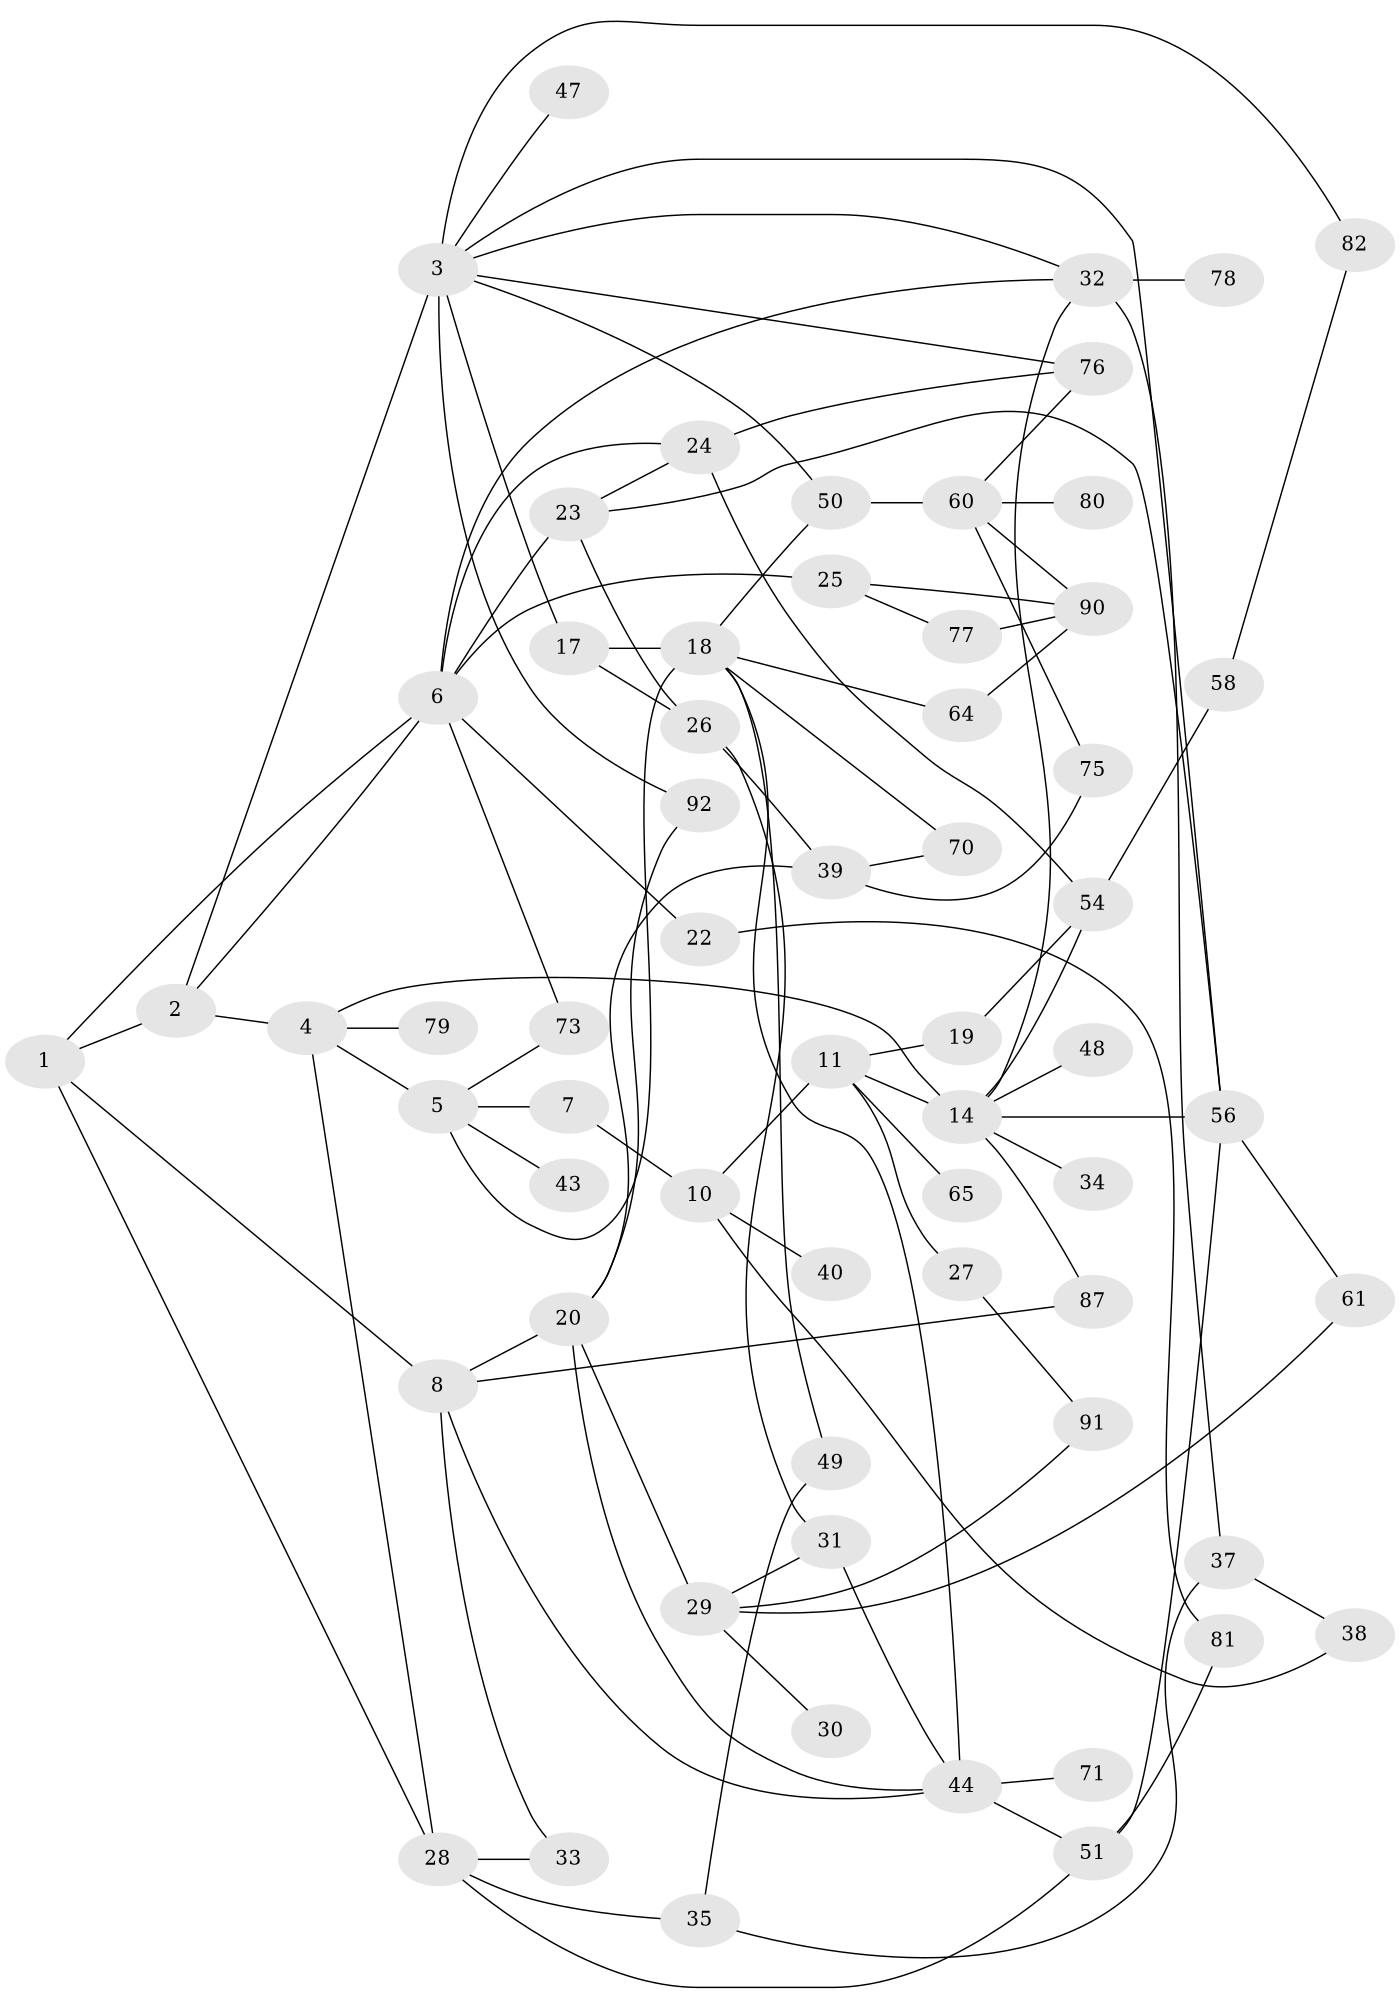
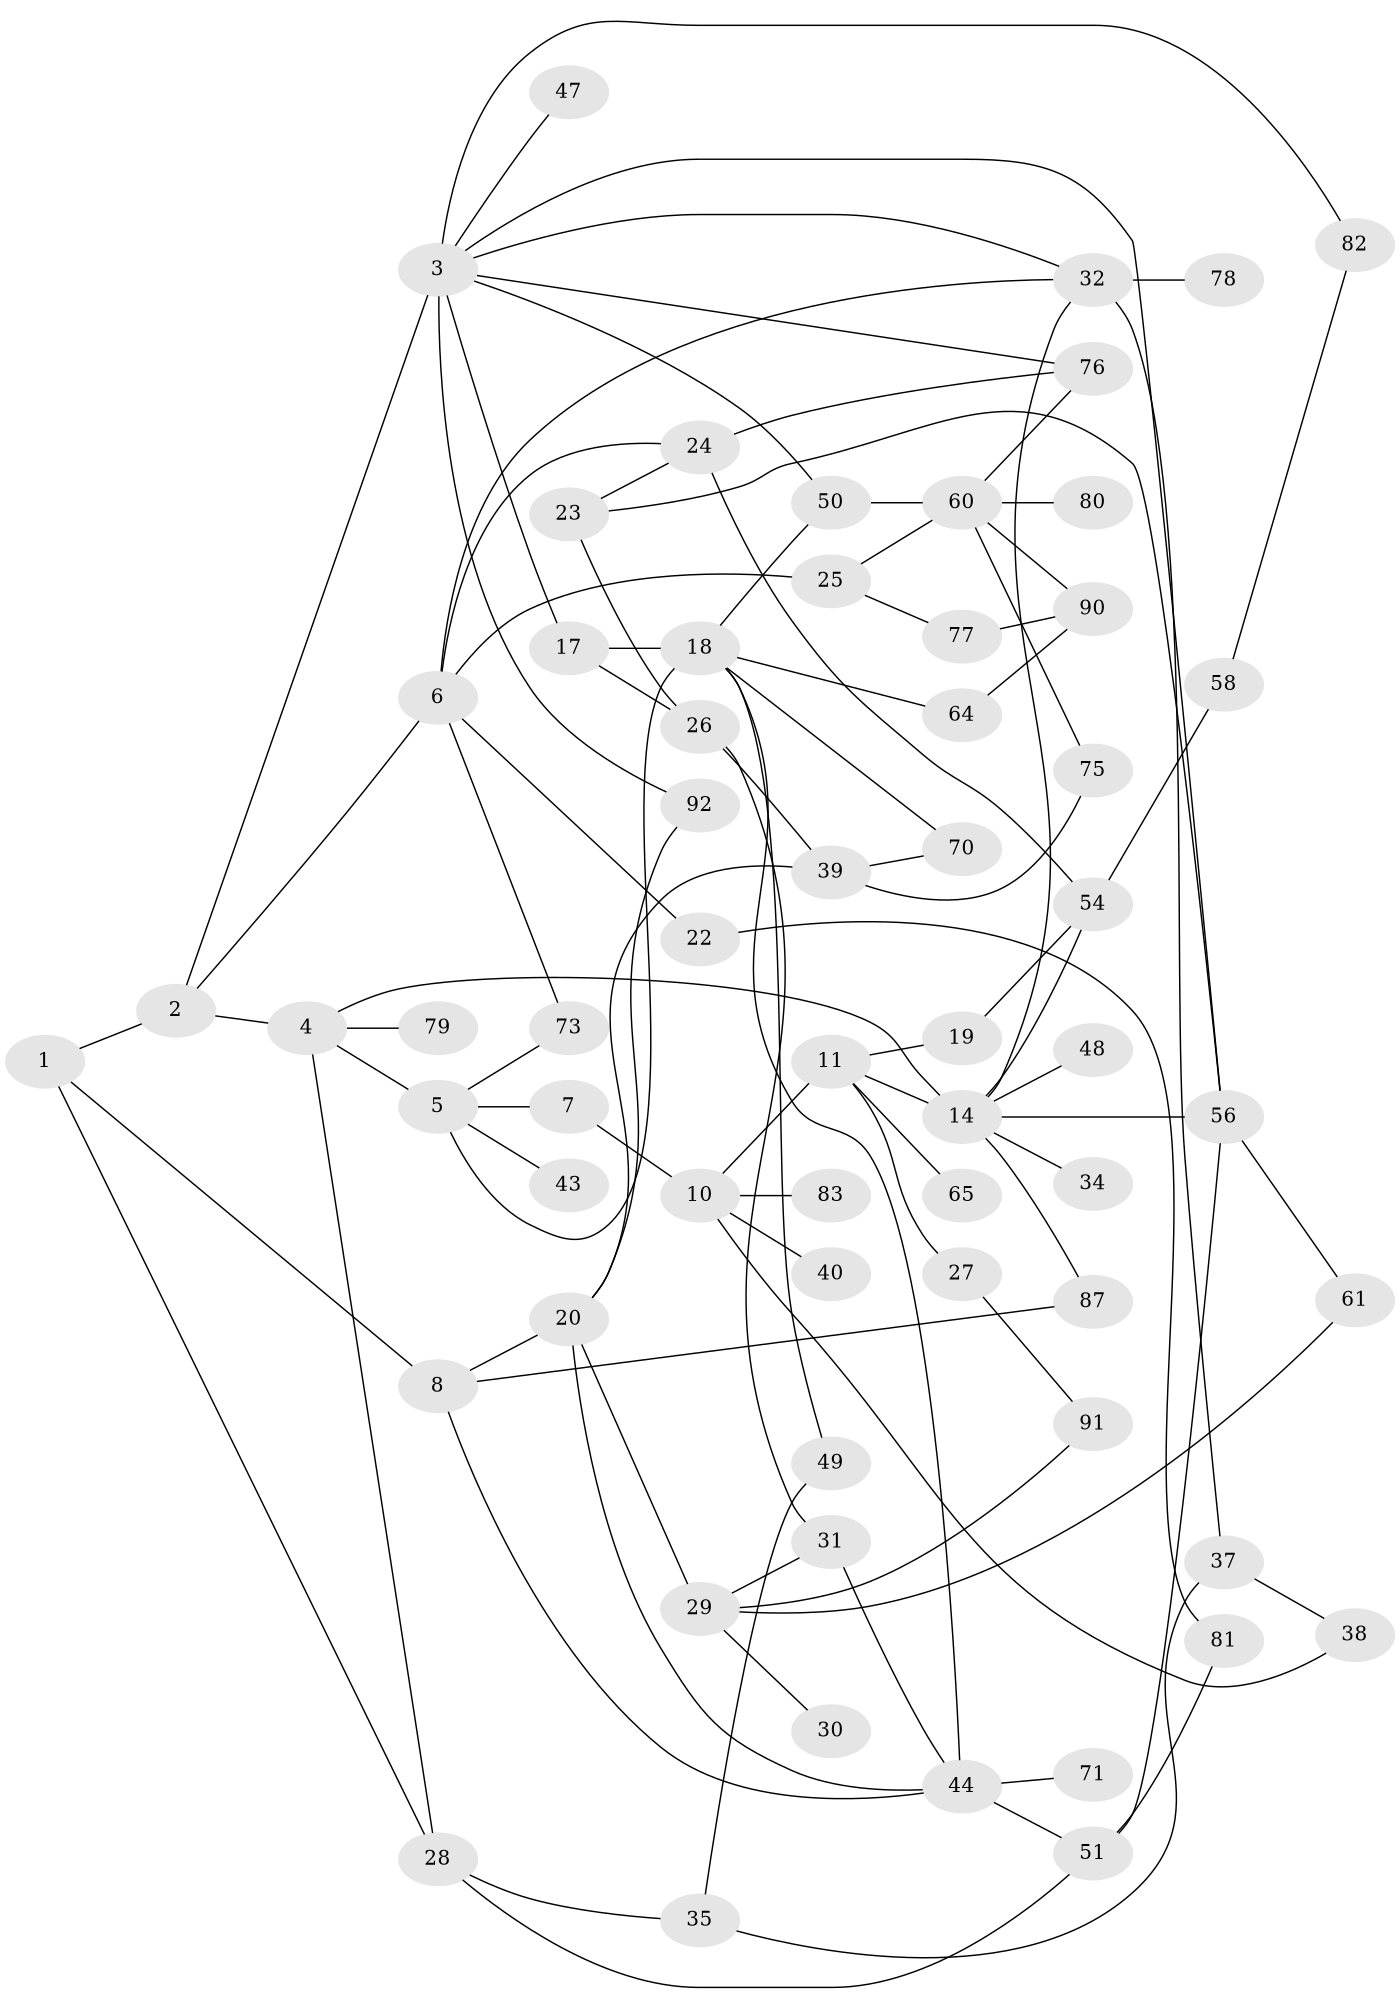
(962, 593) -> (897, 542)
(500, 604) -> none
(242, 864) -> none
none -> (831, 1196)
(569, 1859) -> none
